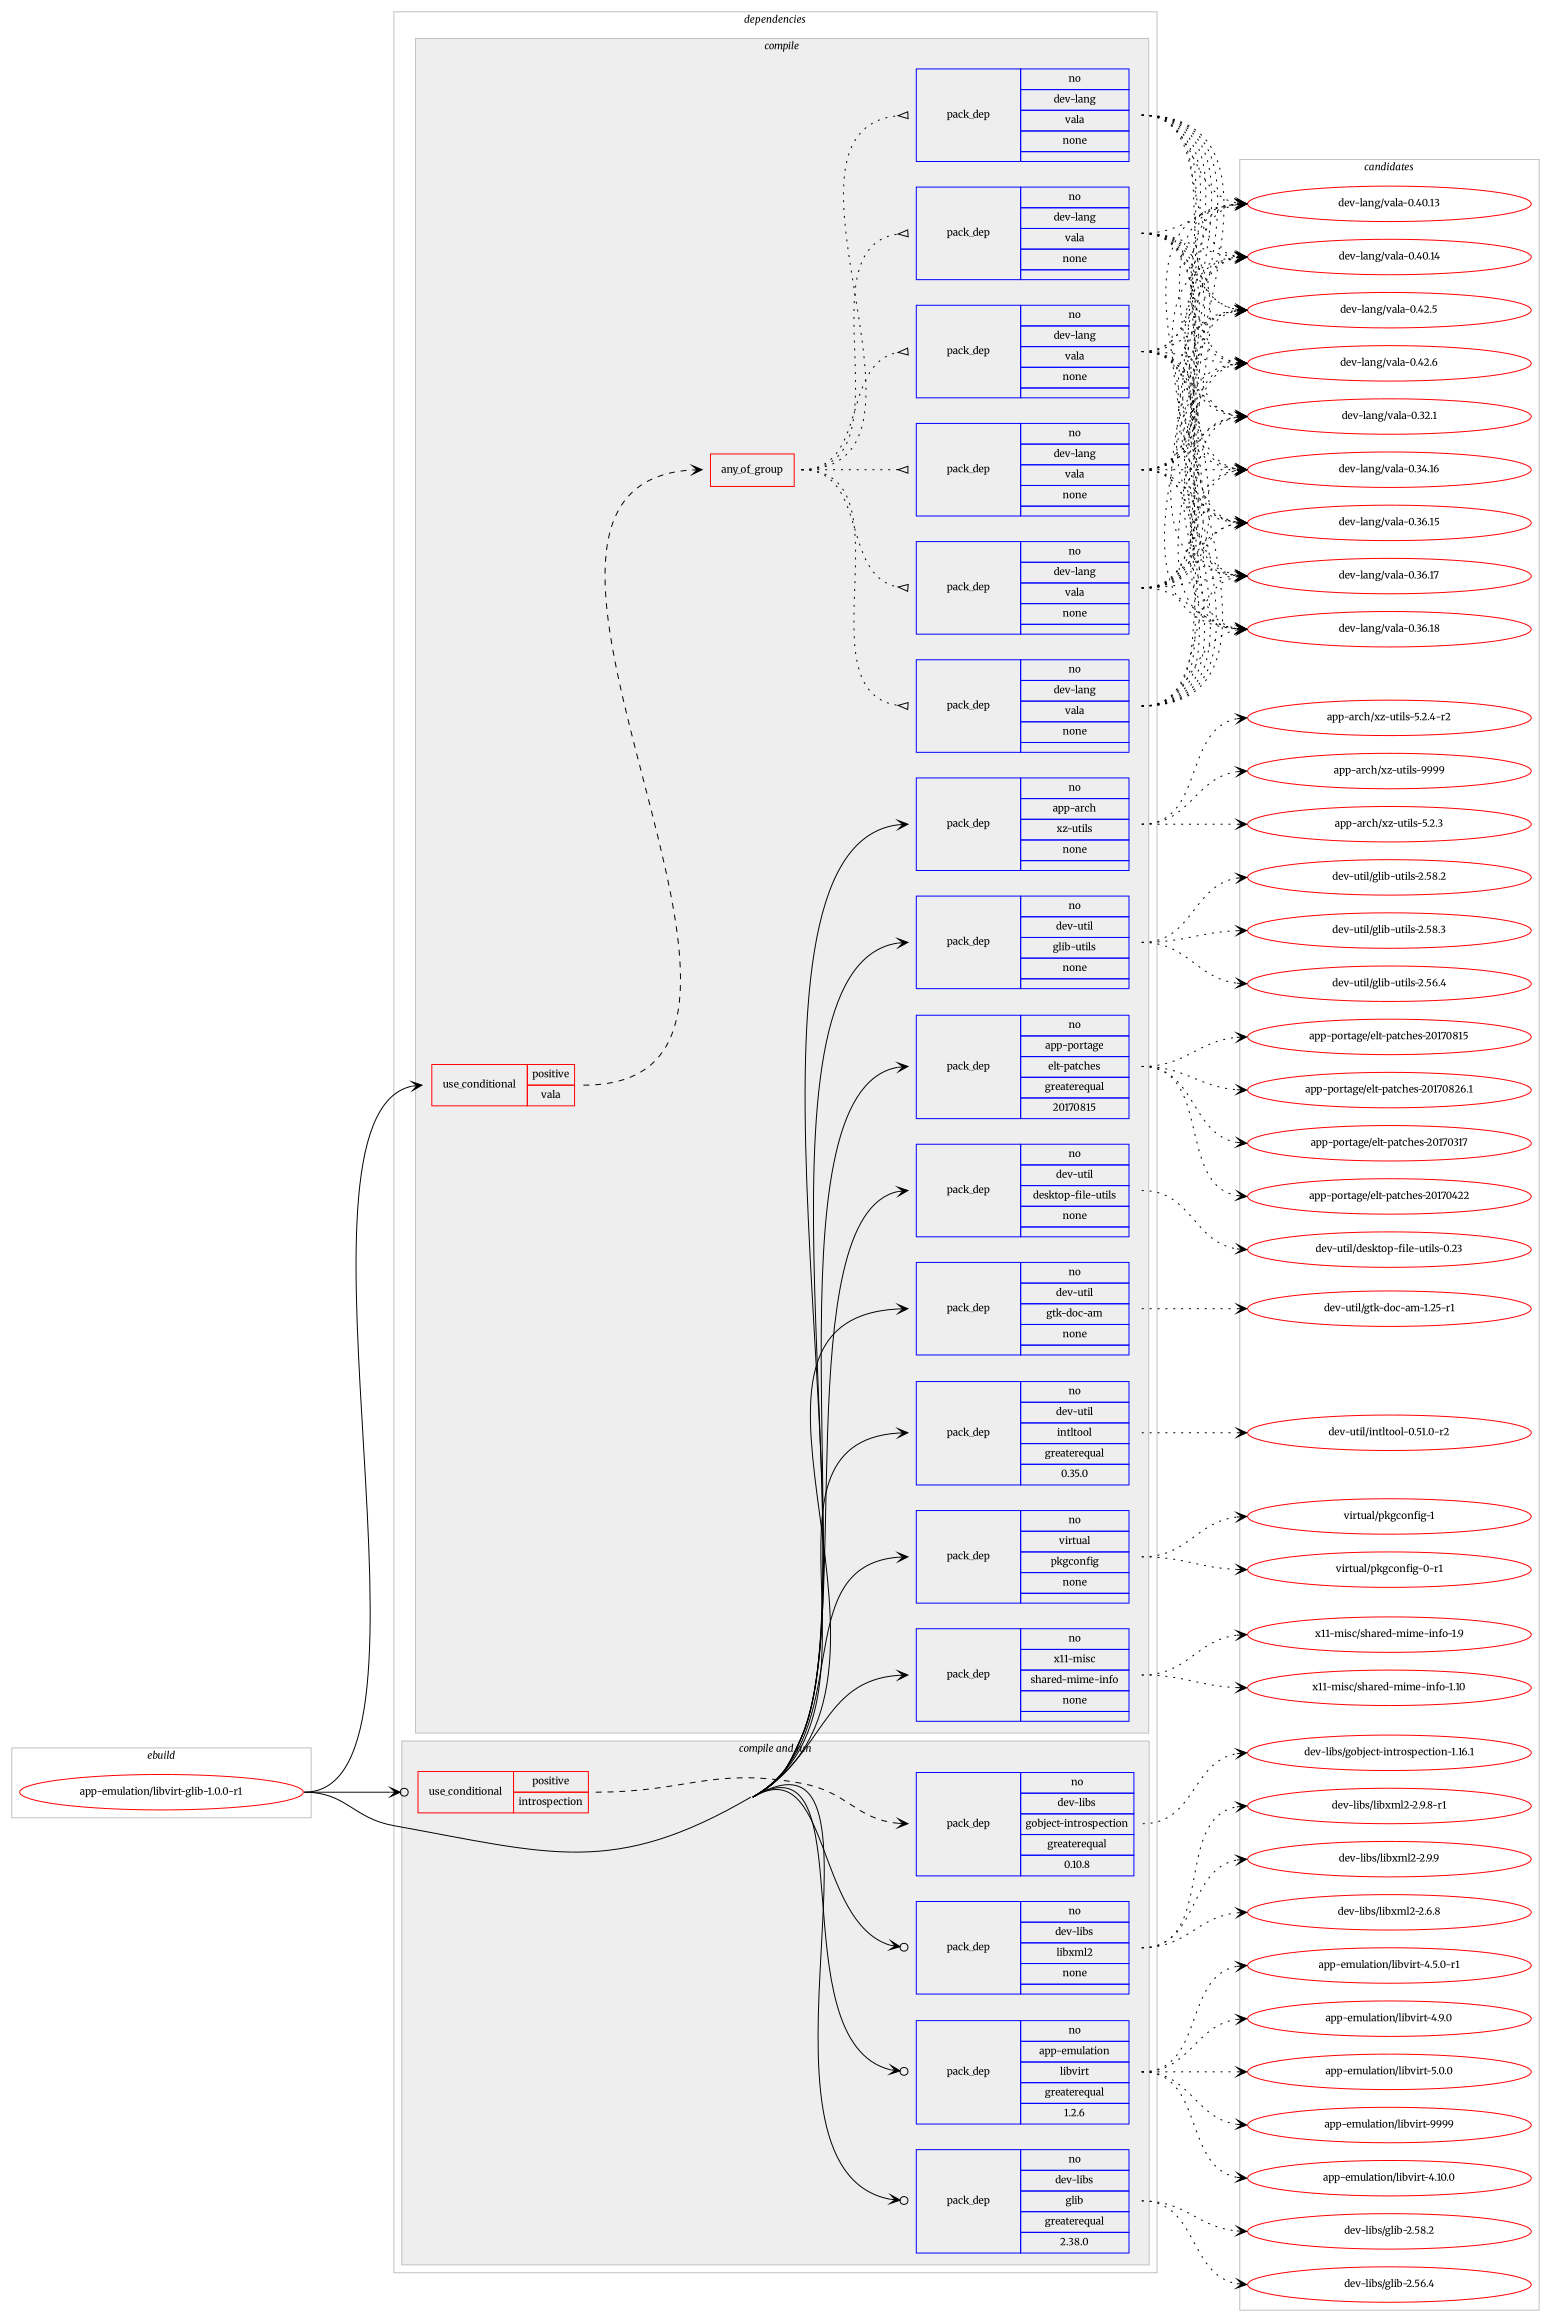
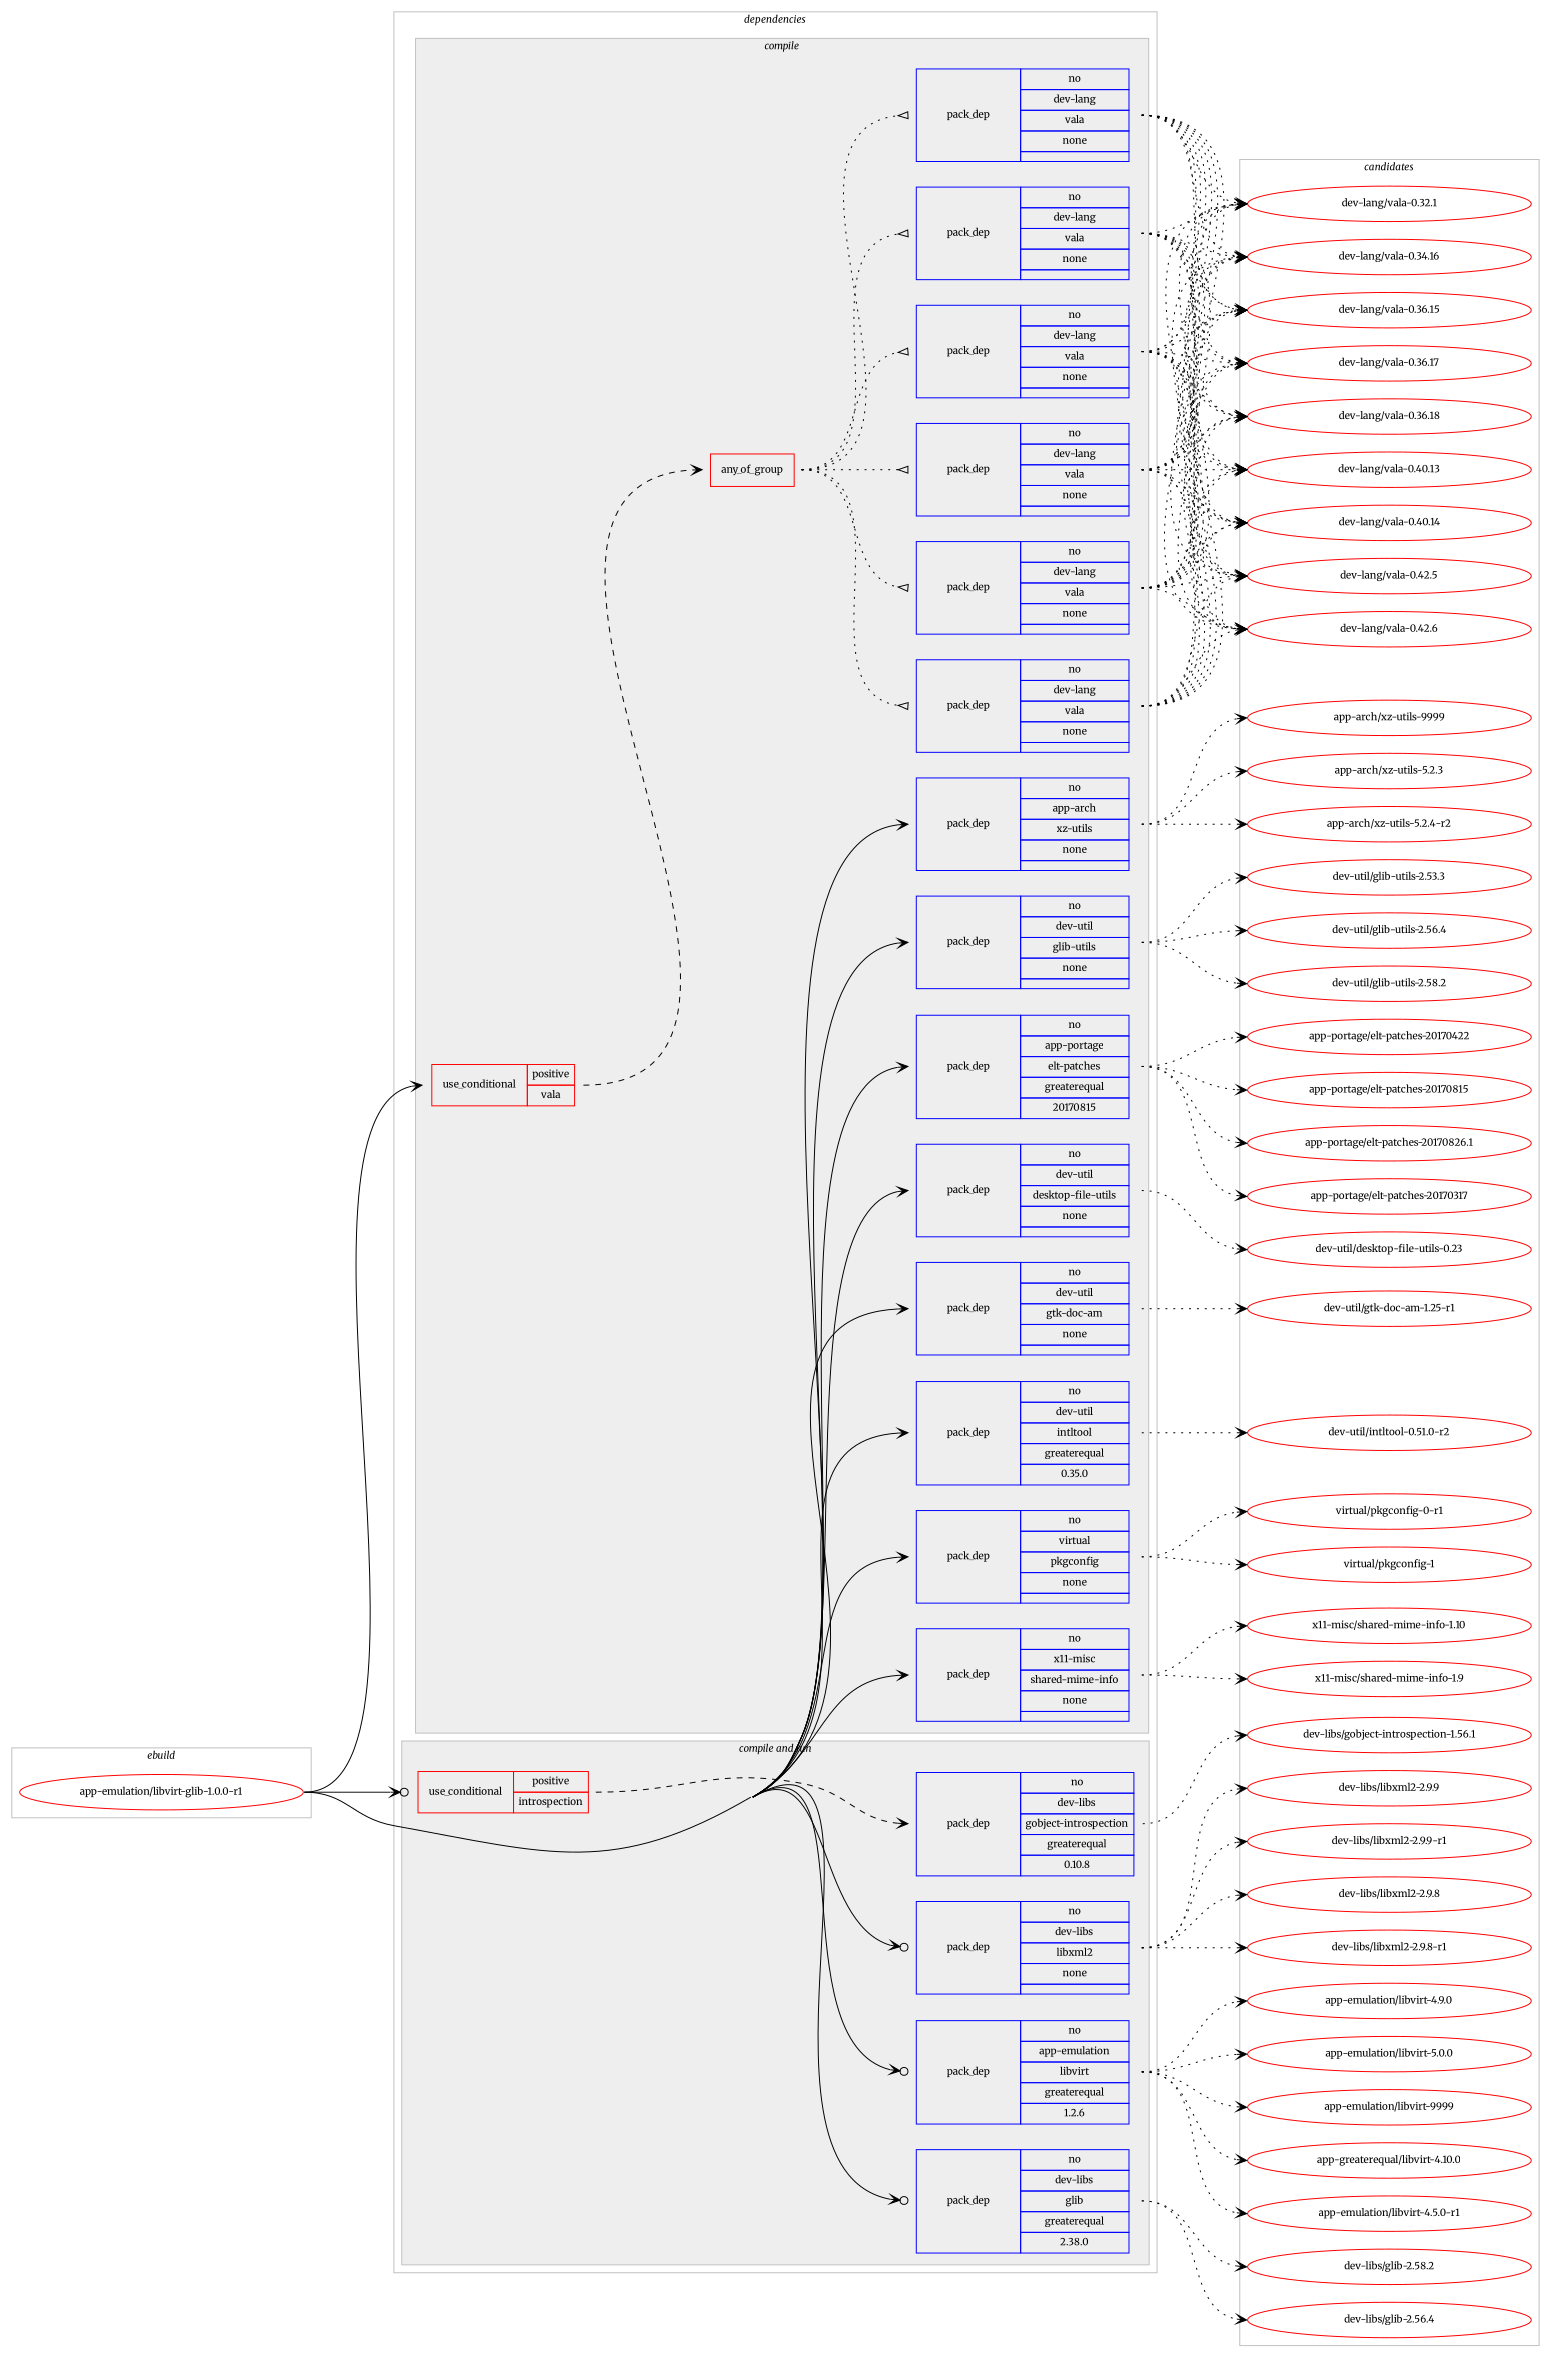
(1389, 931) -> (1389, 877)
(1389, 1753) -> (1389, 1735)
none -> (1389, 1841)
(1389, 1912) -> (1389, 1895)
(1389, 2178) -> (1389, 2160)
